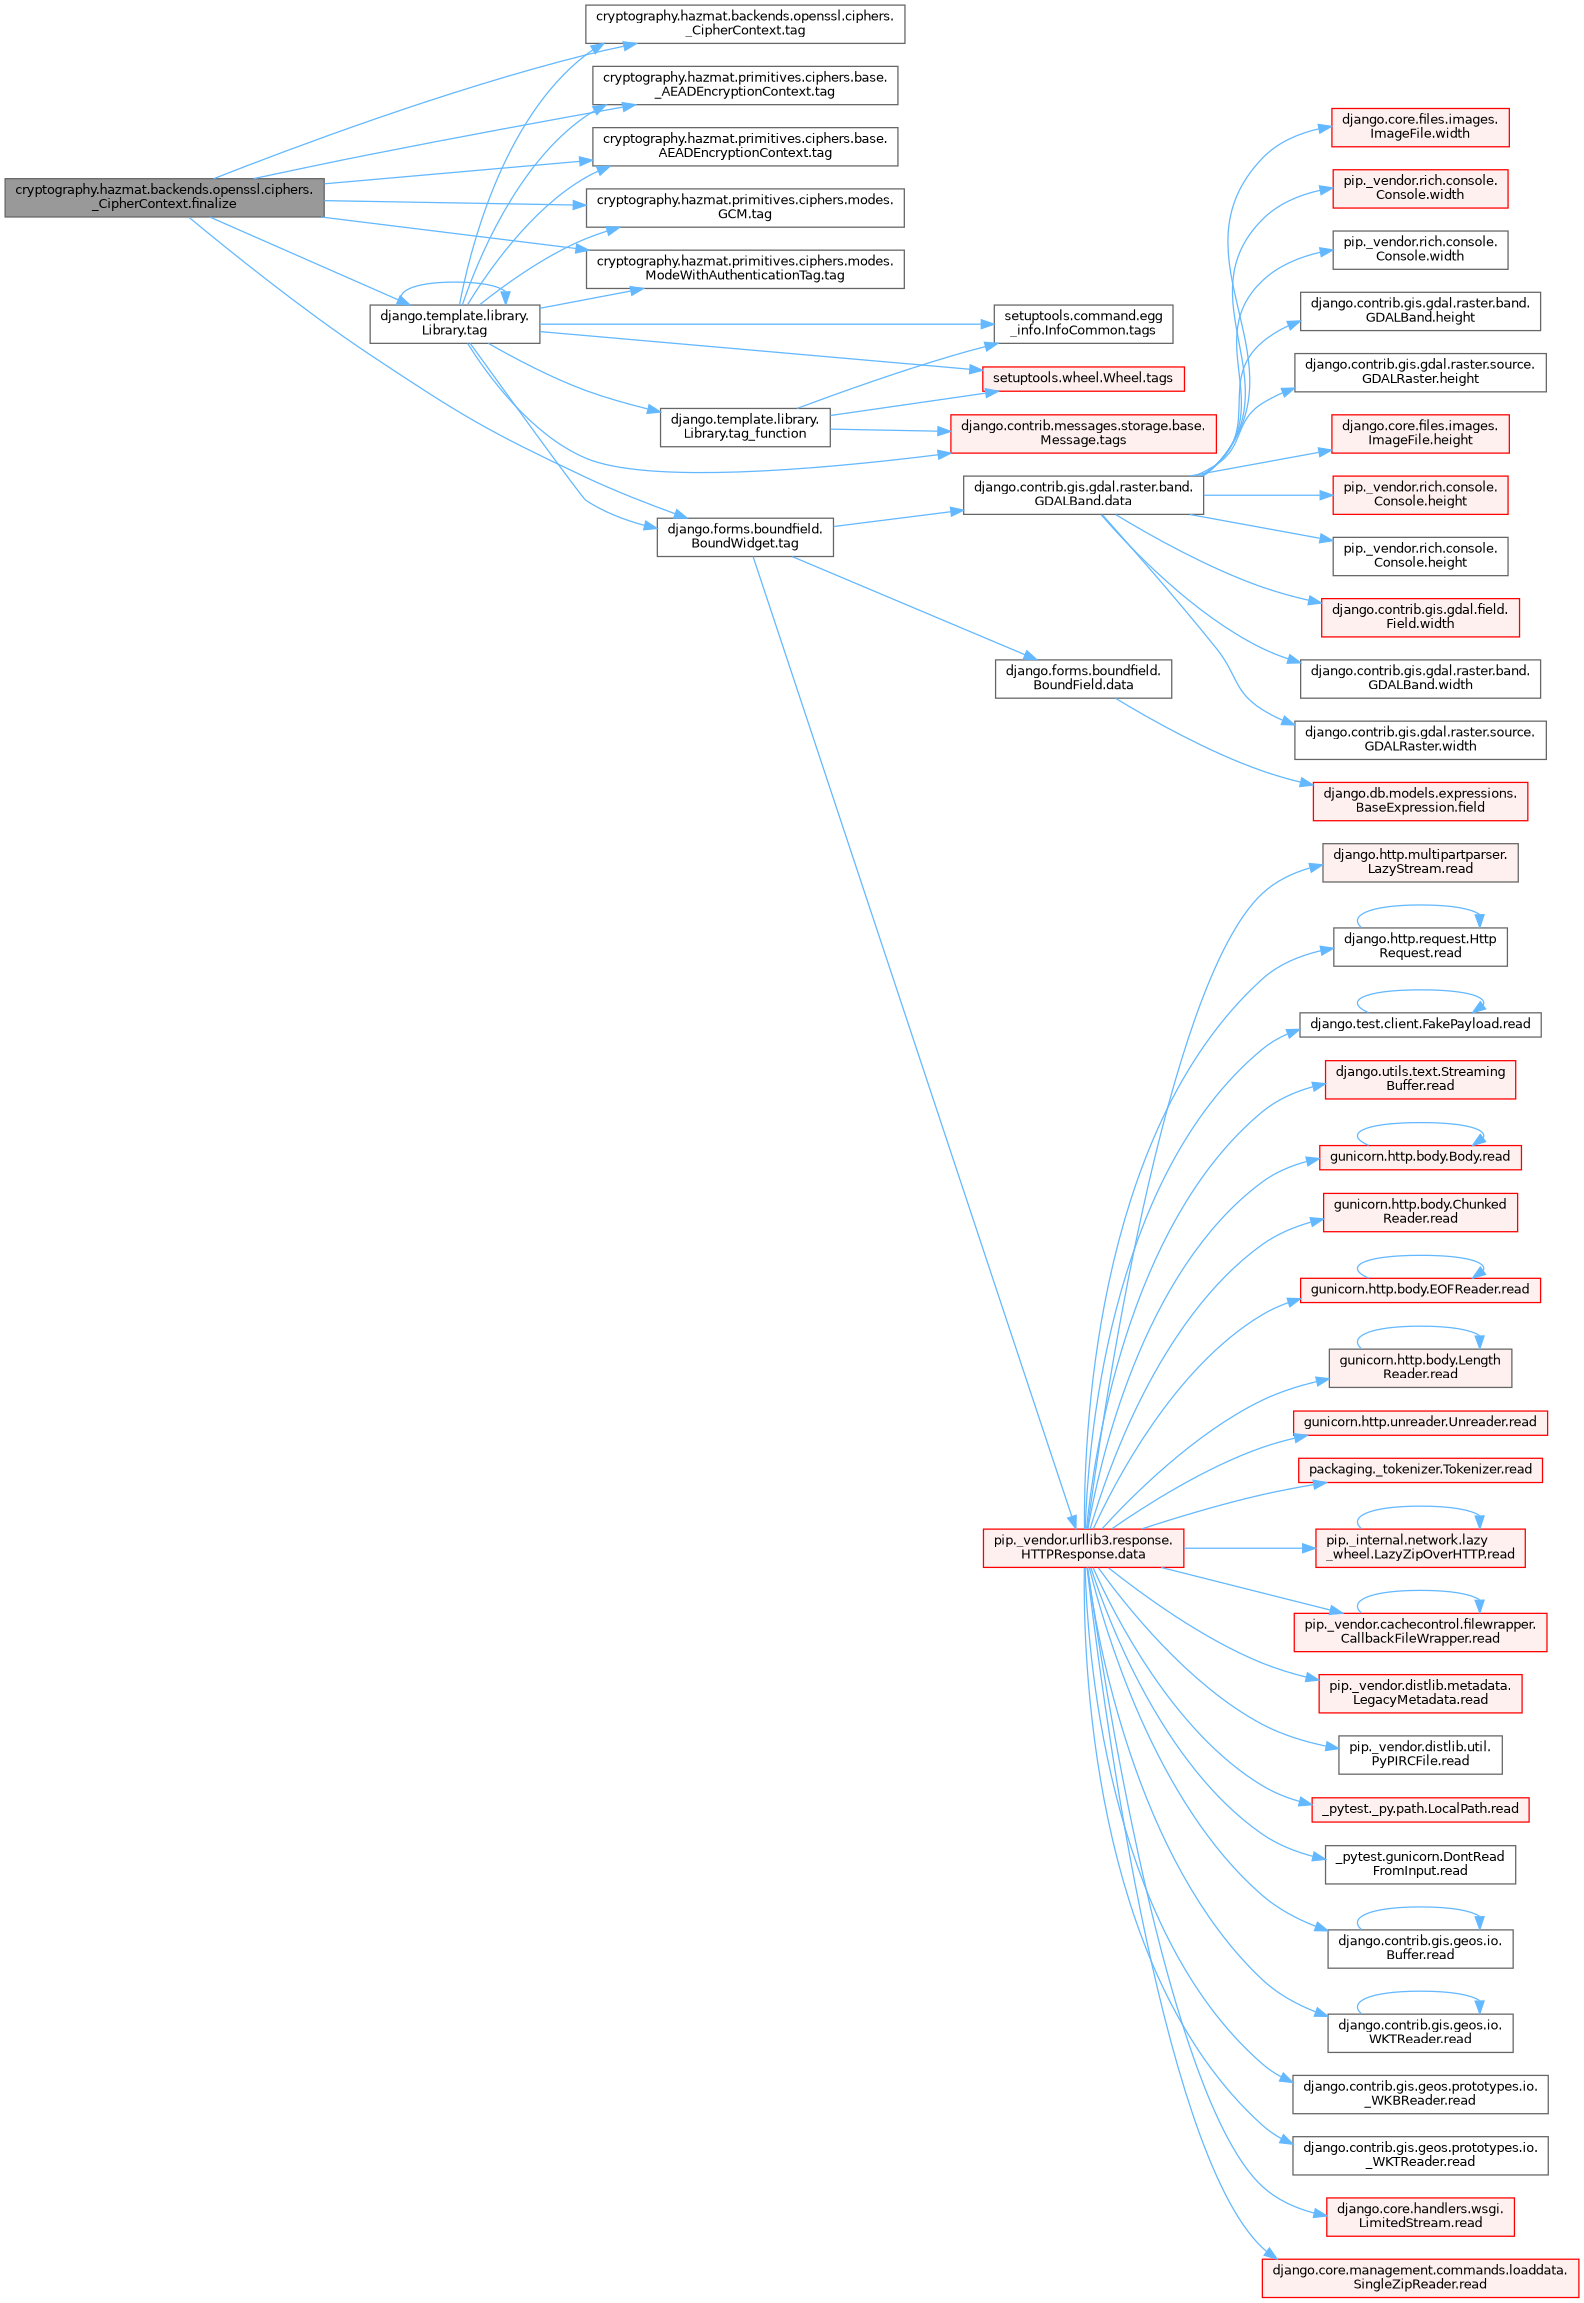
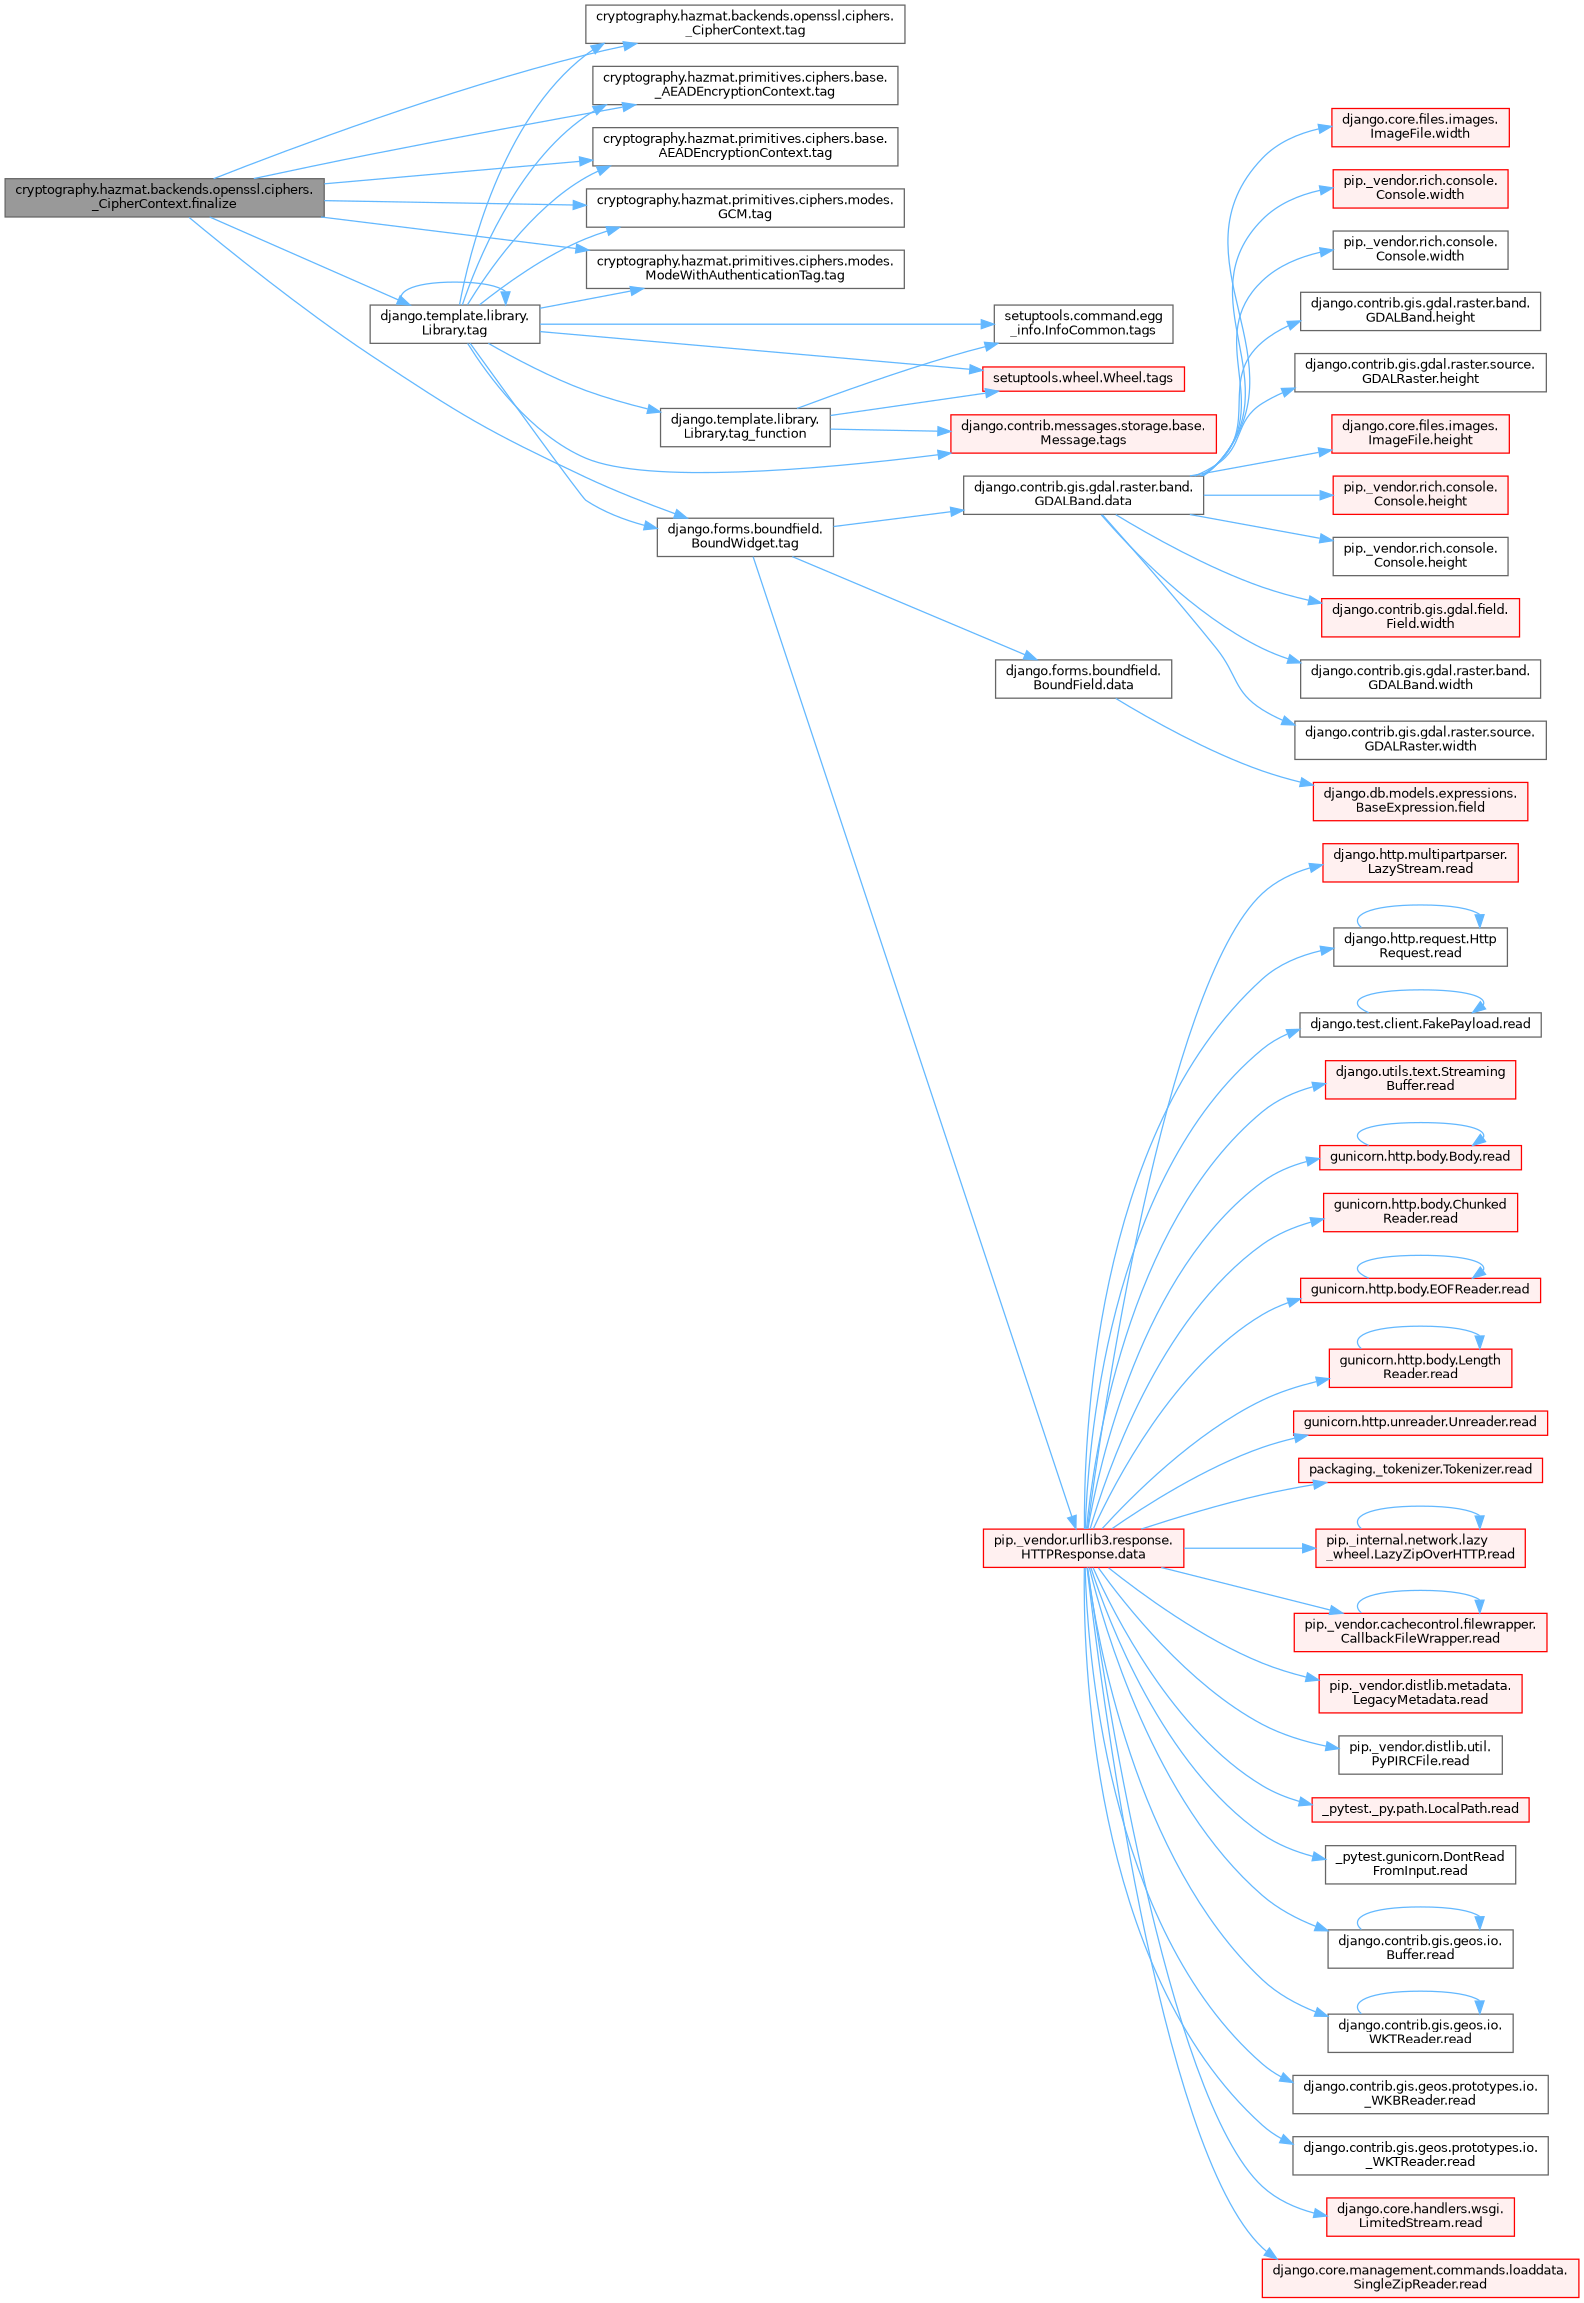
(1421, 863) -> (1421, 863)
(1421, 1368) -> (1421, 1368)
